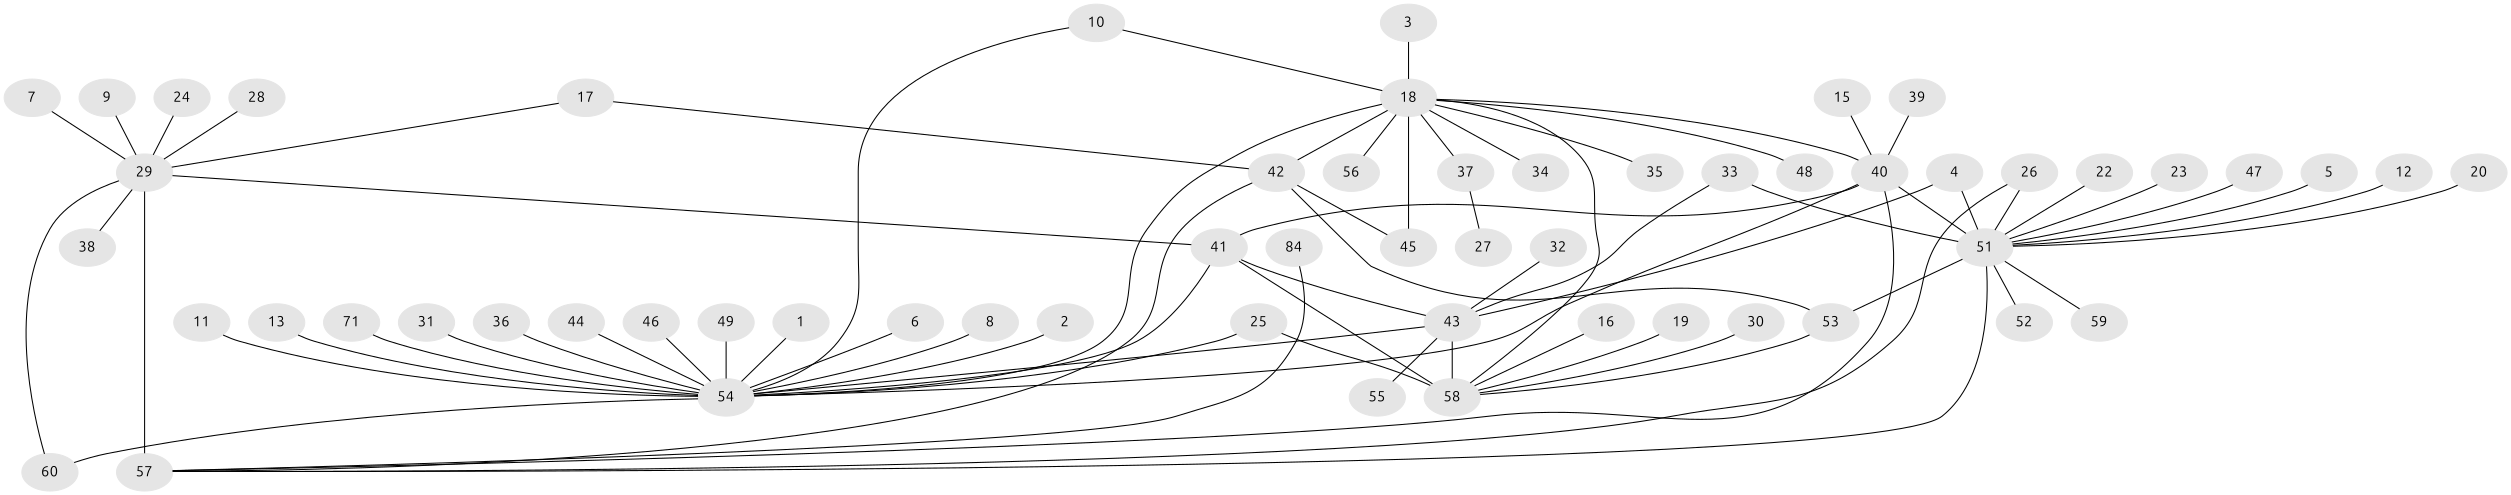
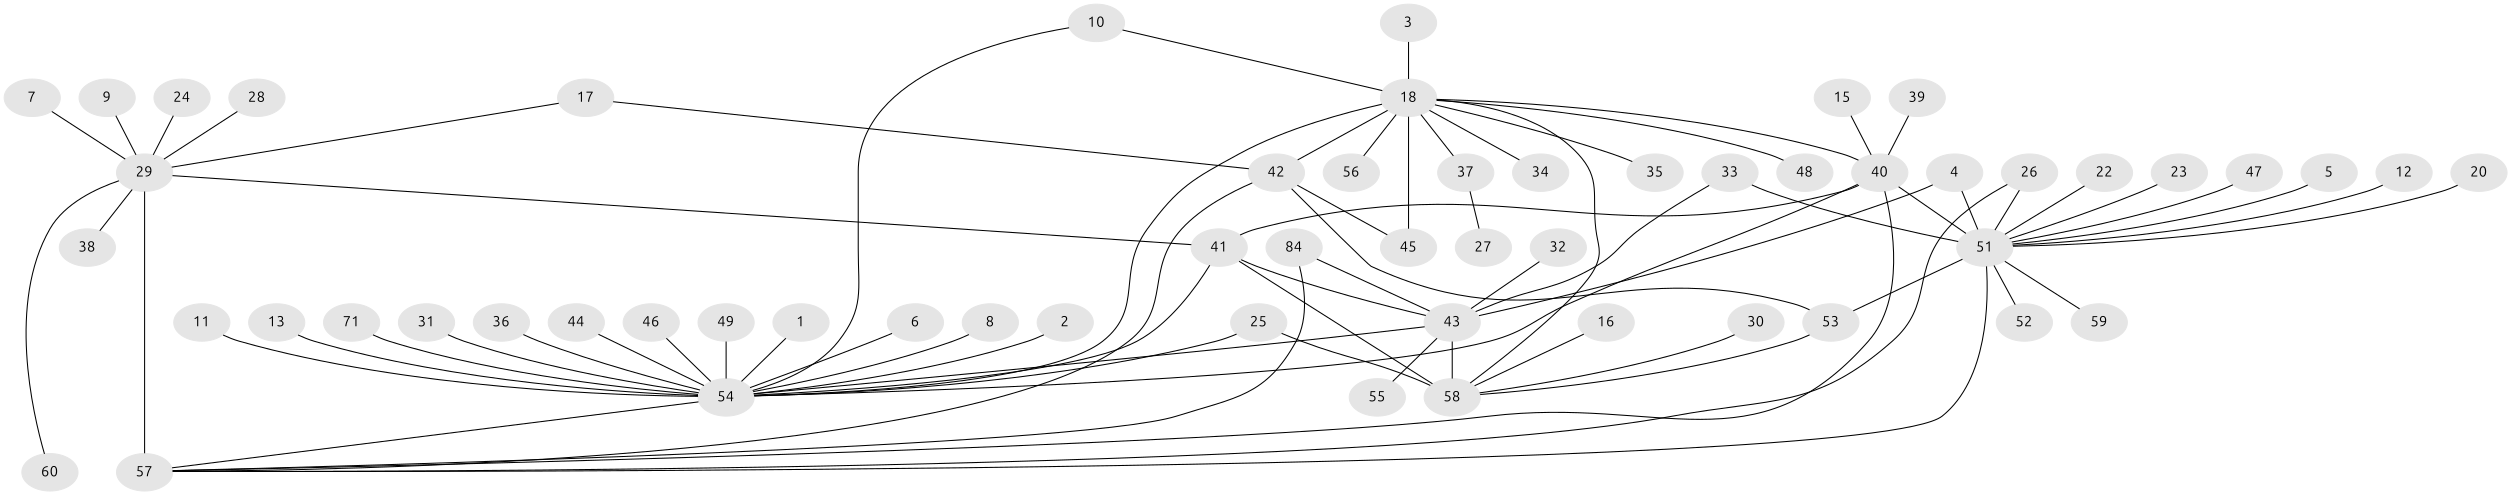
none -> (1373, 285)
(1681, 322) -> none
(384, 416) -> (435, 435)
